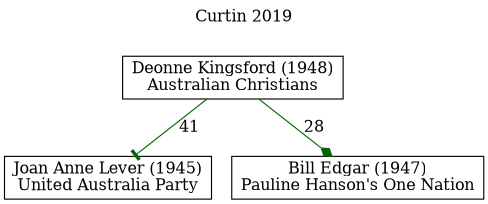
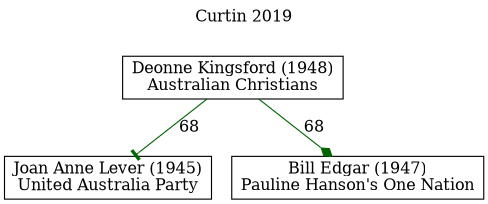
(190, 128) -> (190, 128)
(314, 128) -> (314, 128)
